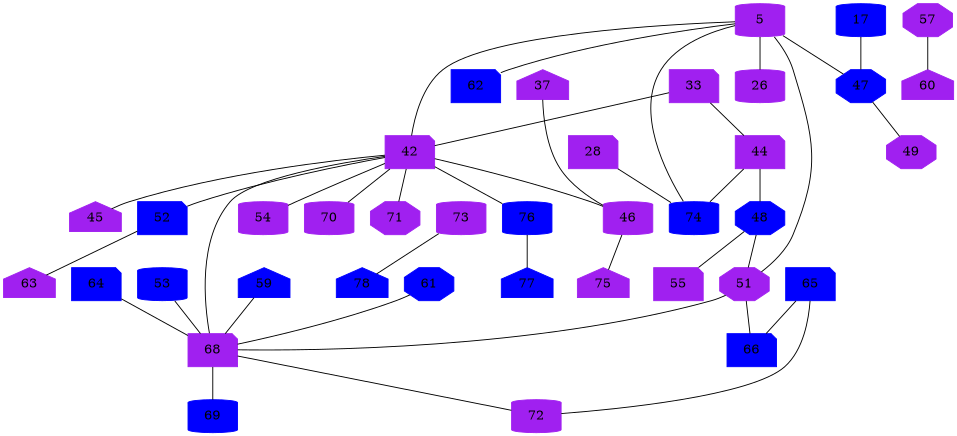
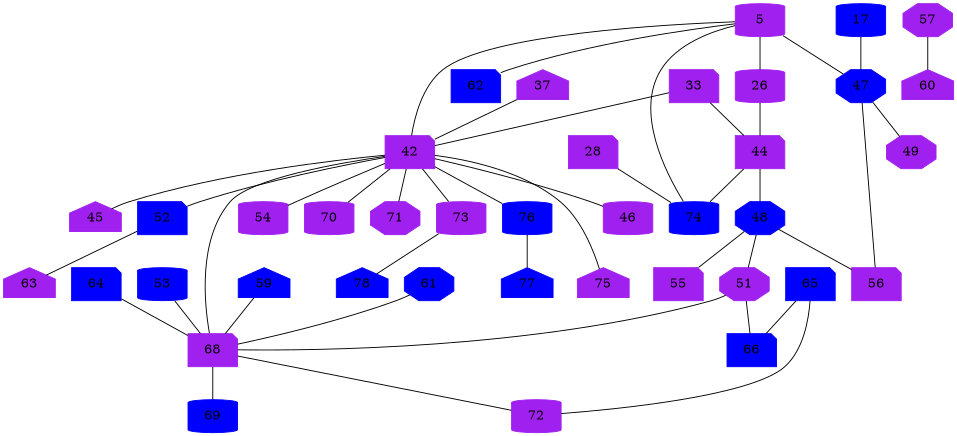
none -> (760, 119)
(811, 158) -> none
(557, 162) -> (476, 119)
none -> (436, 185)
(615, 252) -> (555, 198)
none -> (876, 284)
